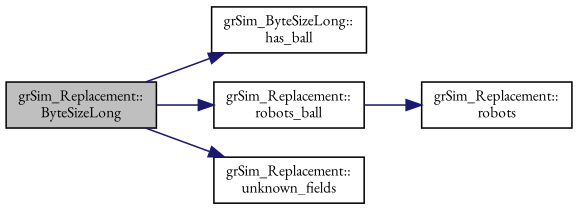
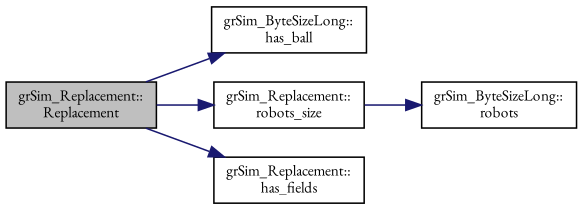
(81, 105) -> (81, 105)
(289, 105) -> (289, 105)
(497, 105) -> (499, 105)
(289, 180) -> (289, 180)
